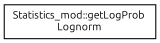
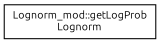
(80, 22) -> (80, 22)
